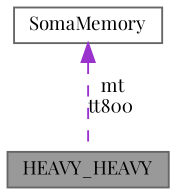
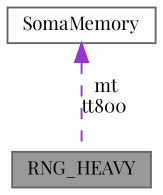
(88, 170) -> (82, 170)
